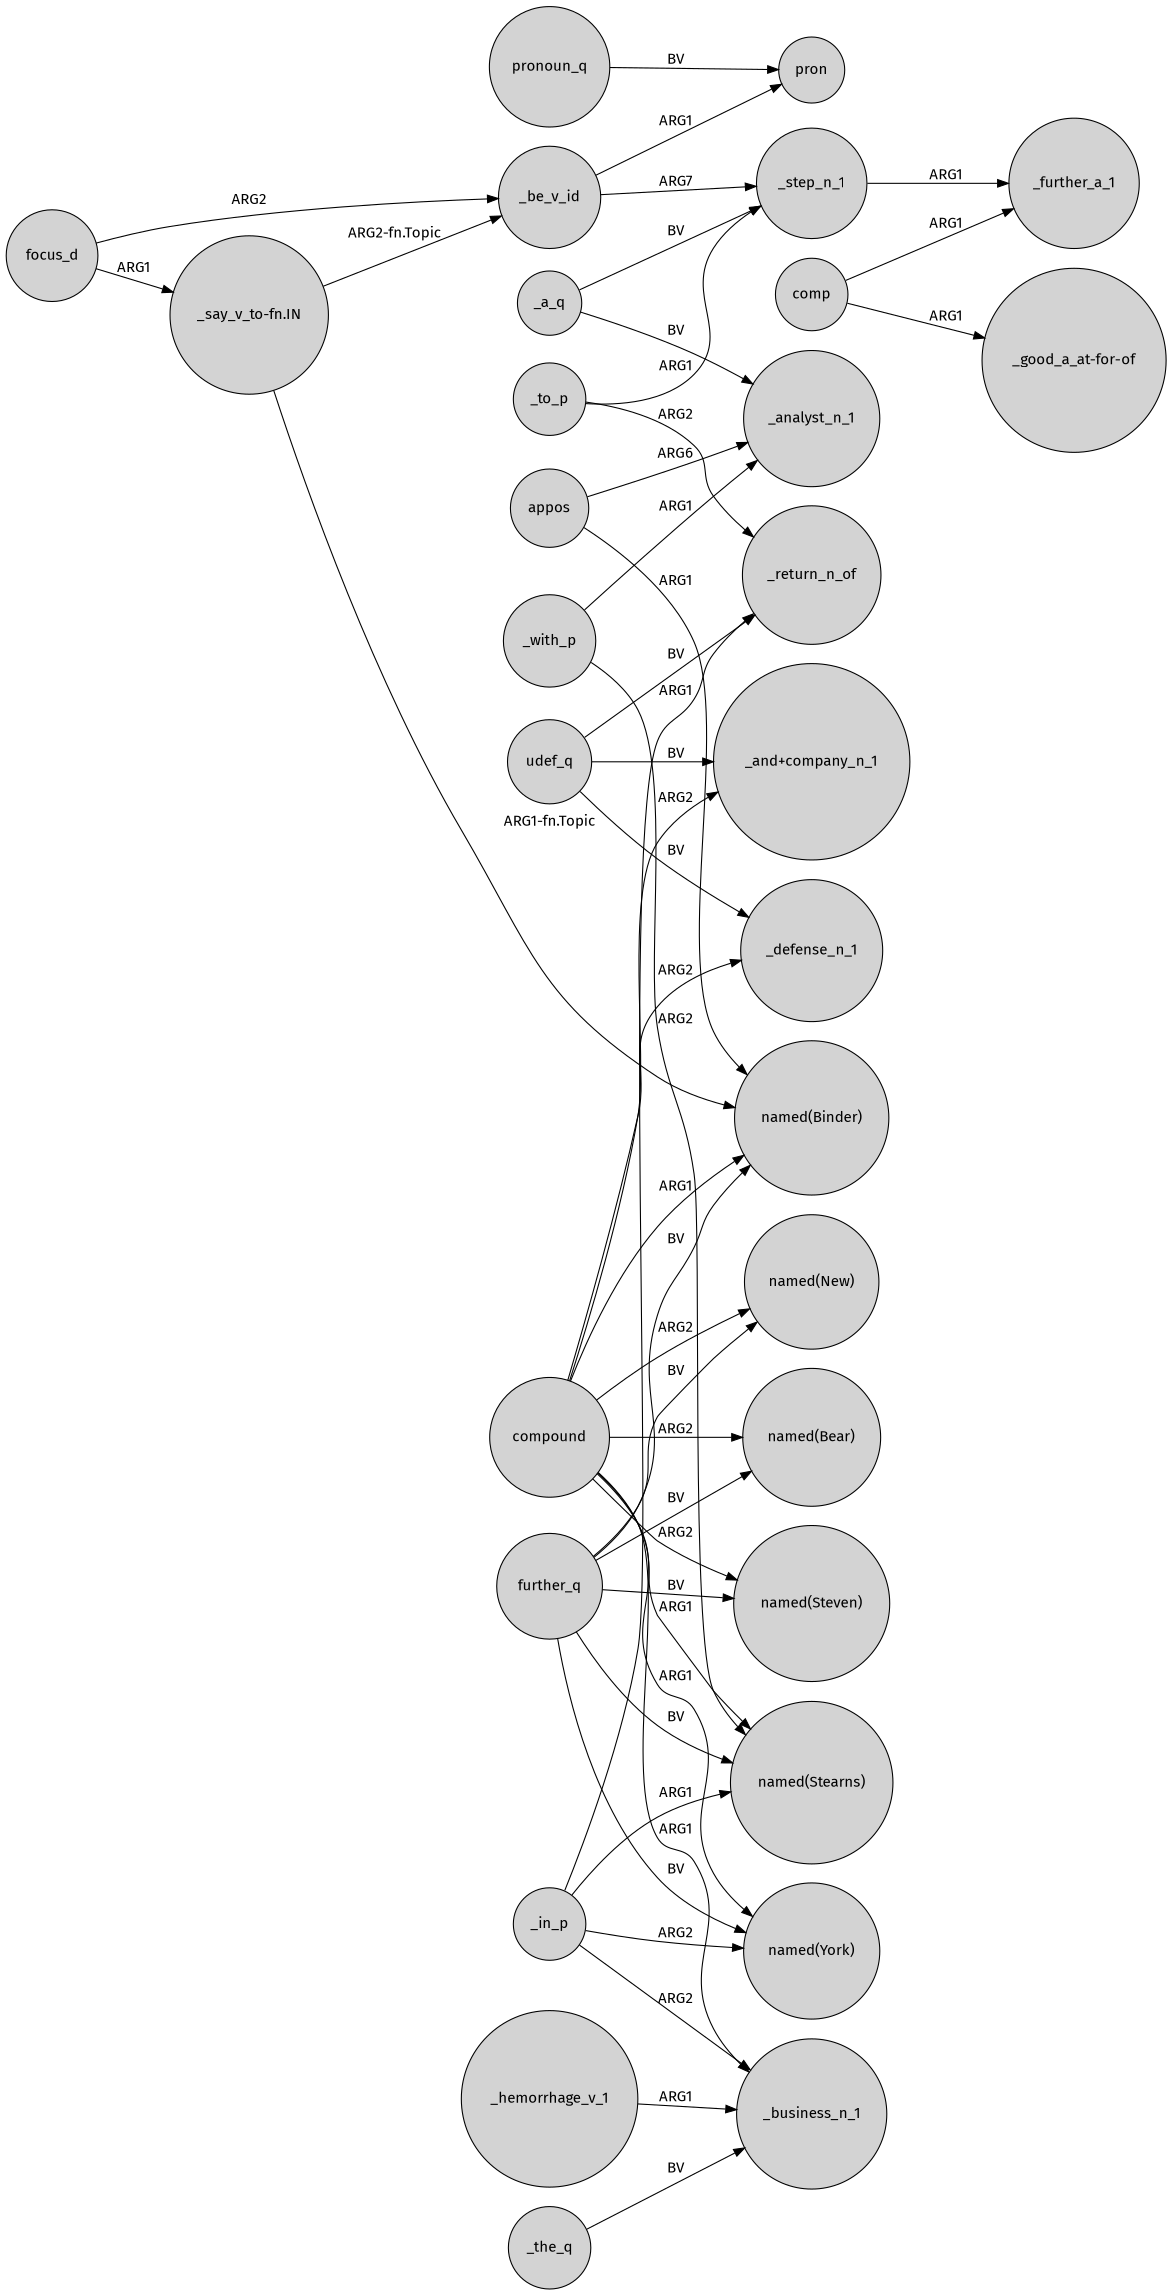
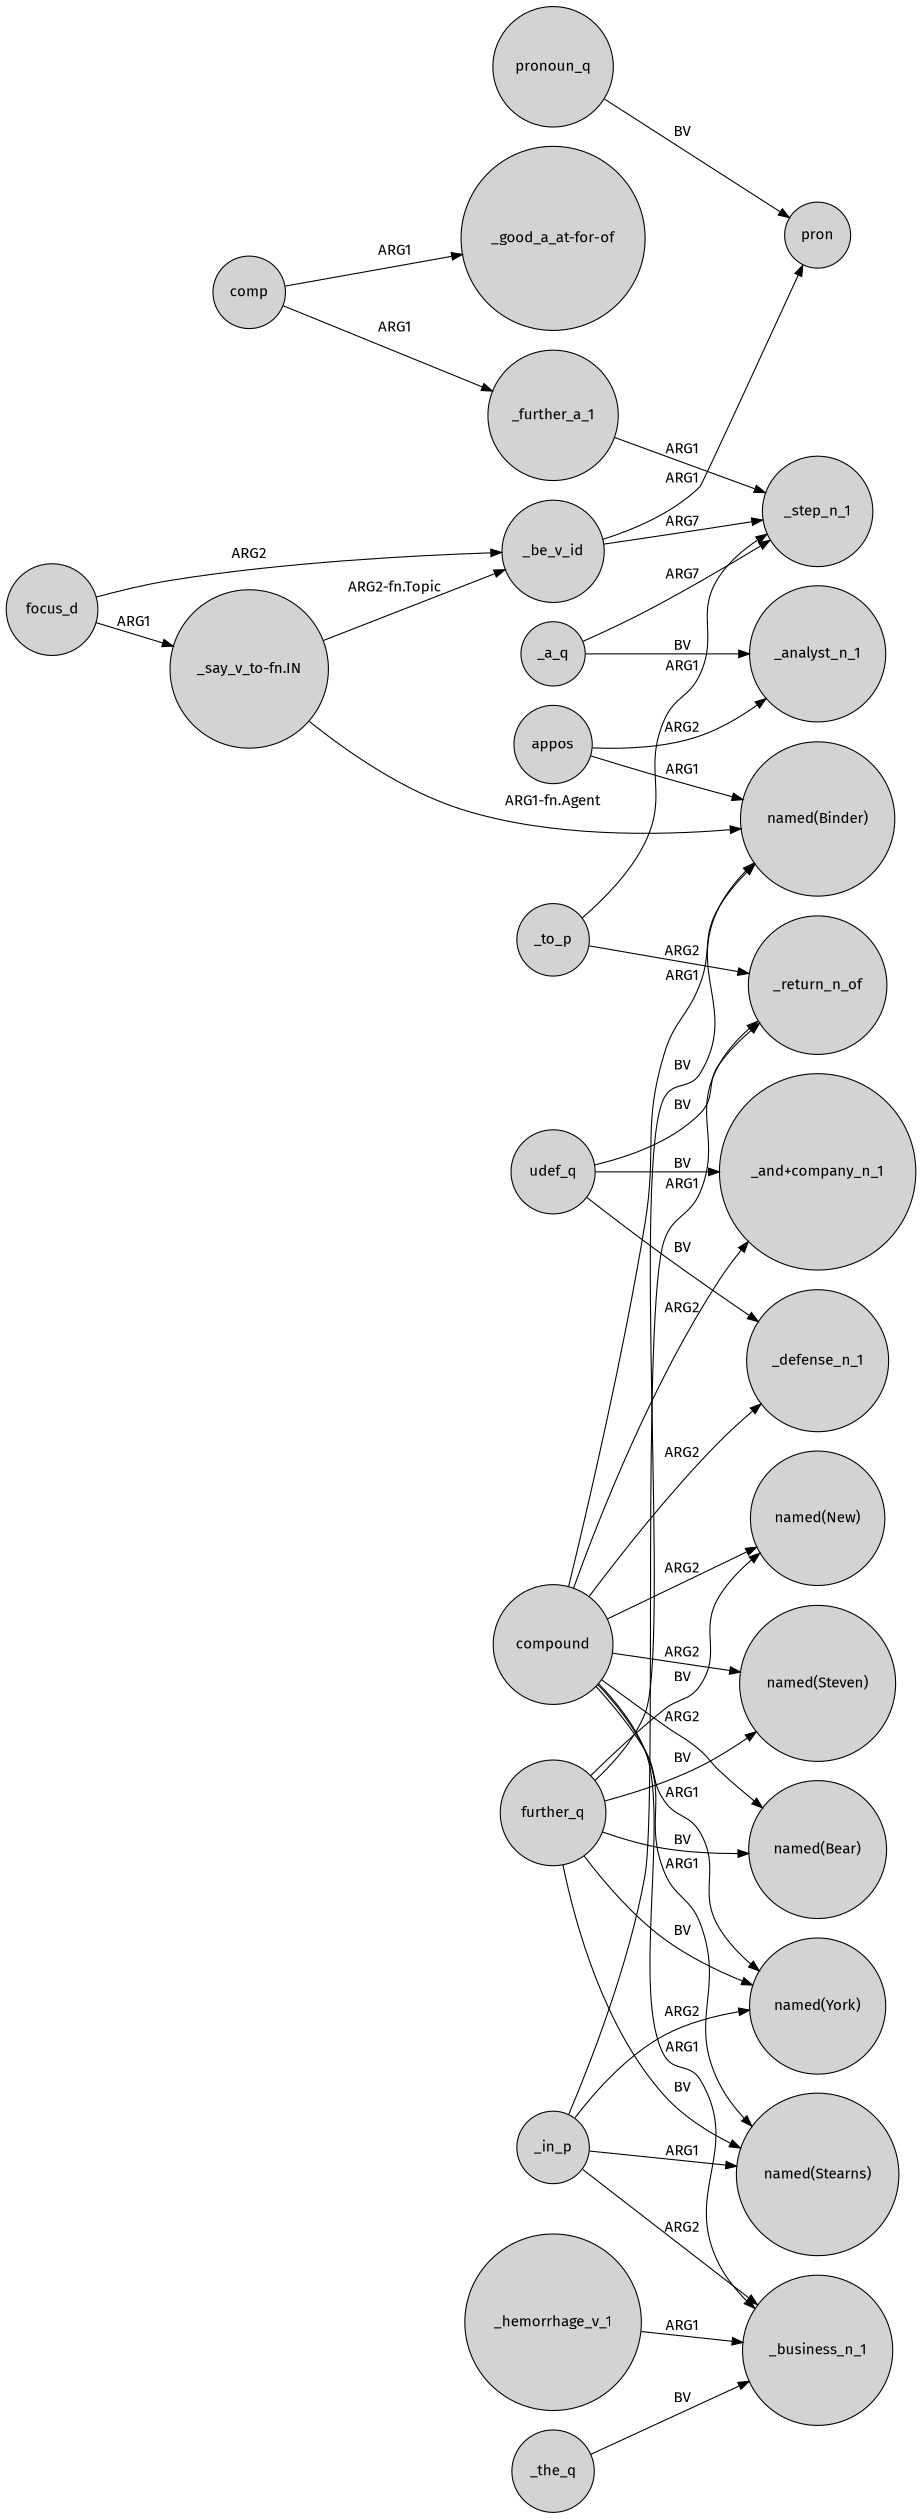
(932, 183) -> (685, 463)
(676, 231) -> (682, 575)
(676, 454) -> (682, 728)
(550, 641) -> none
(550, 822) -> (553, 801)
